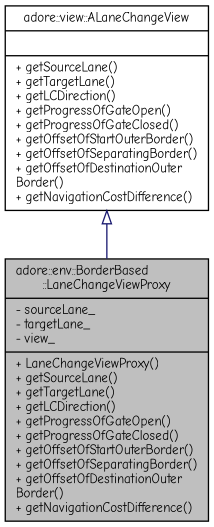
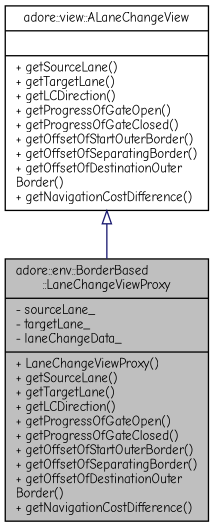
(36, 339) -> (69, 339)
